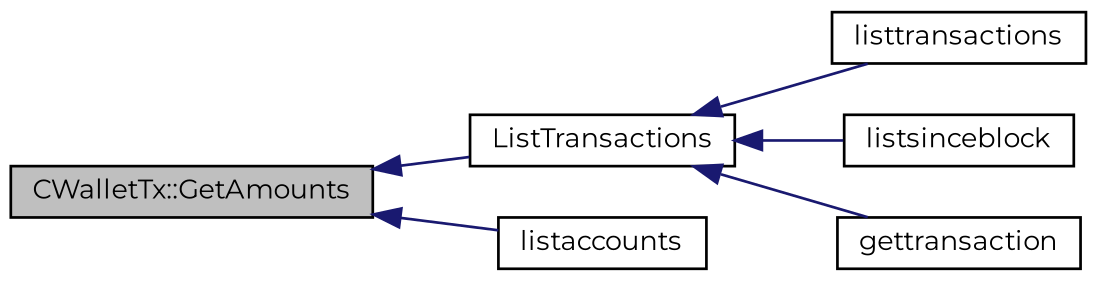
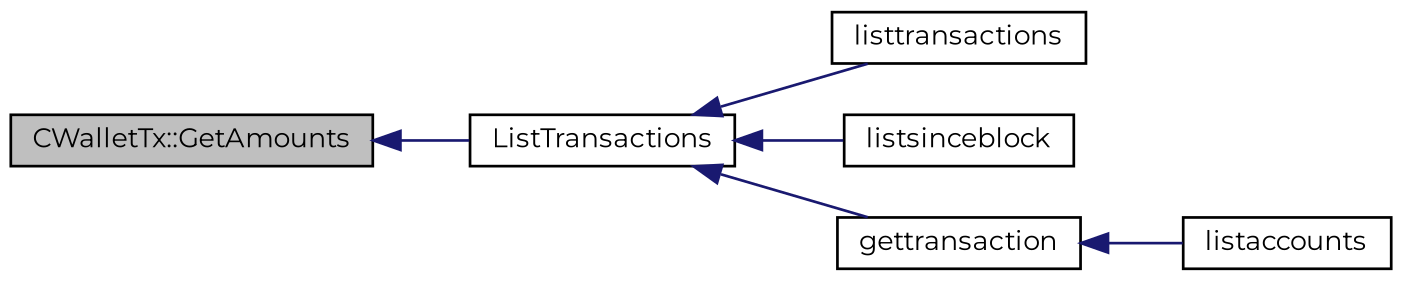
(449, 224) -> (1145, 243)
